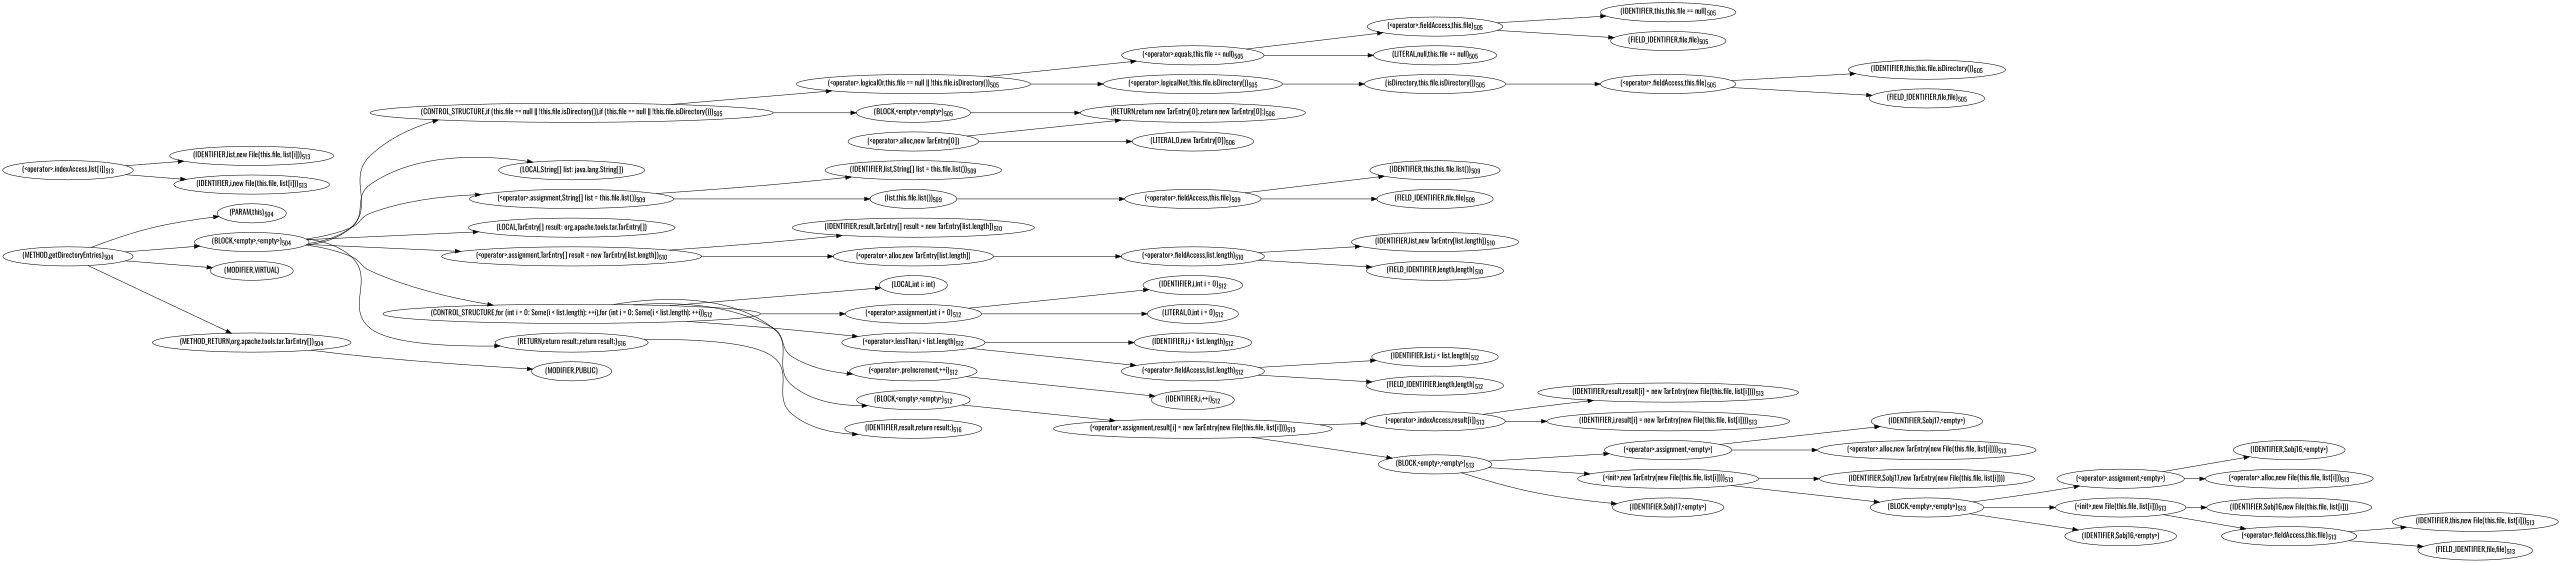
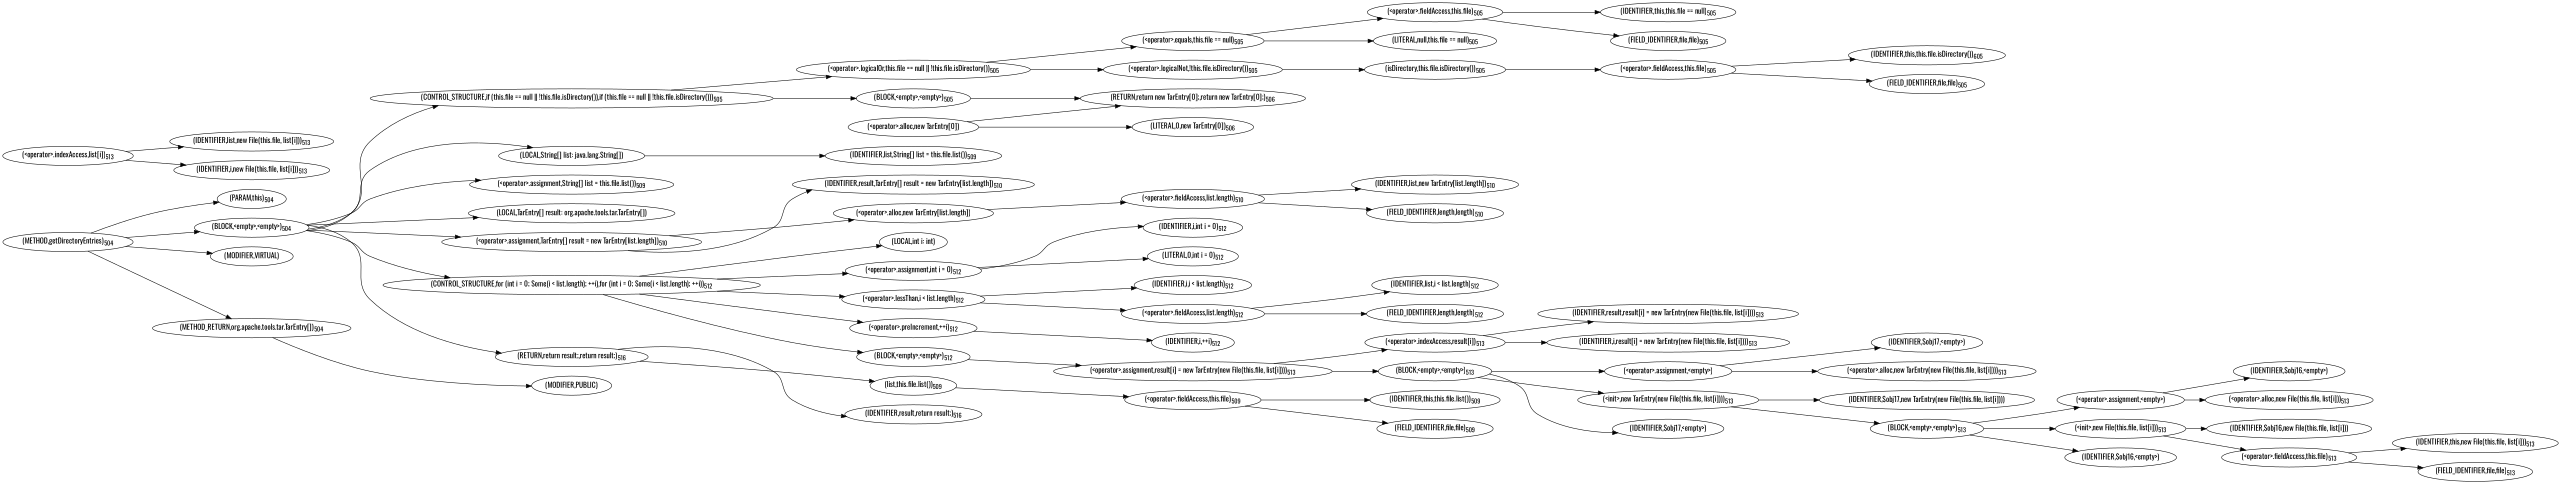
(751, 186) -> (732, 156)
(769, 199) -> (755, 370)
